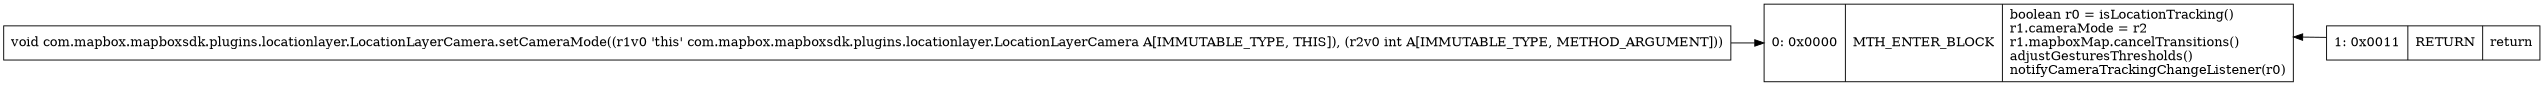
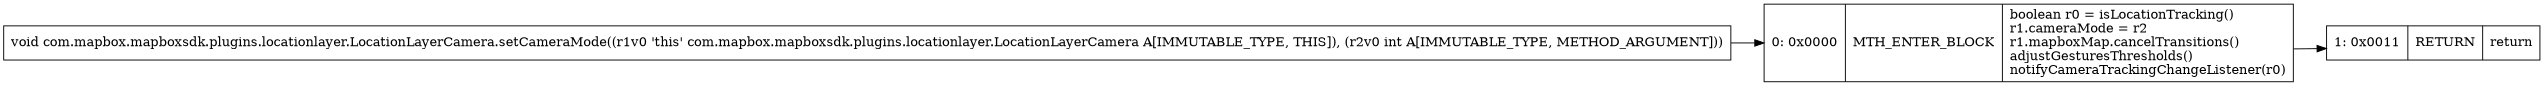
(2315, 37) -> (2305, 49)
